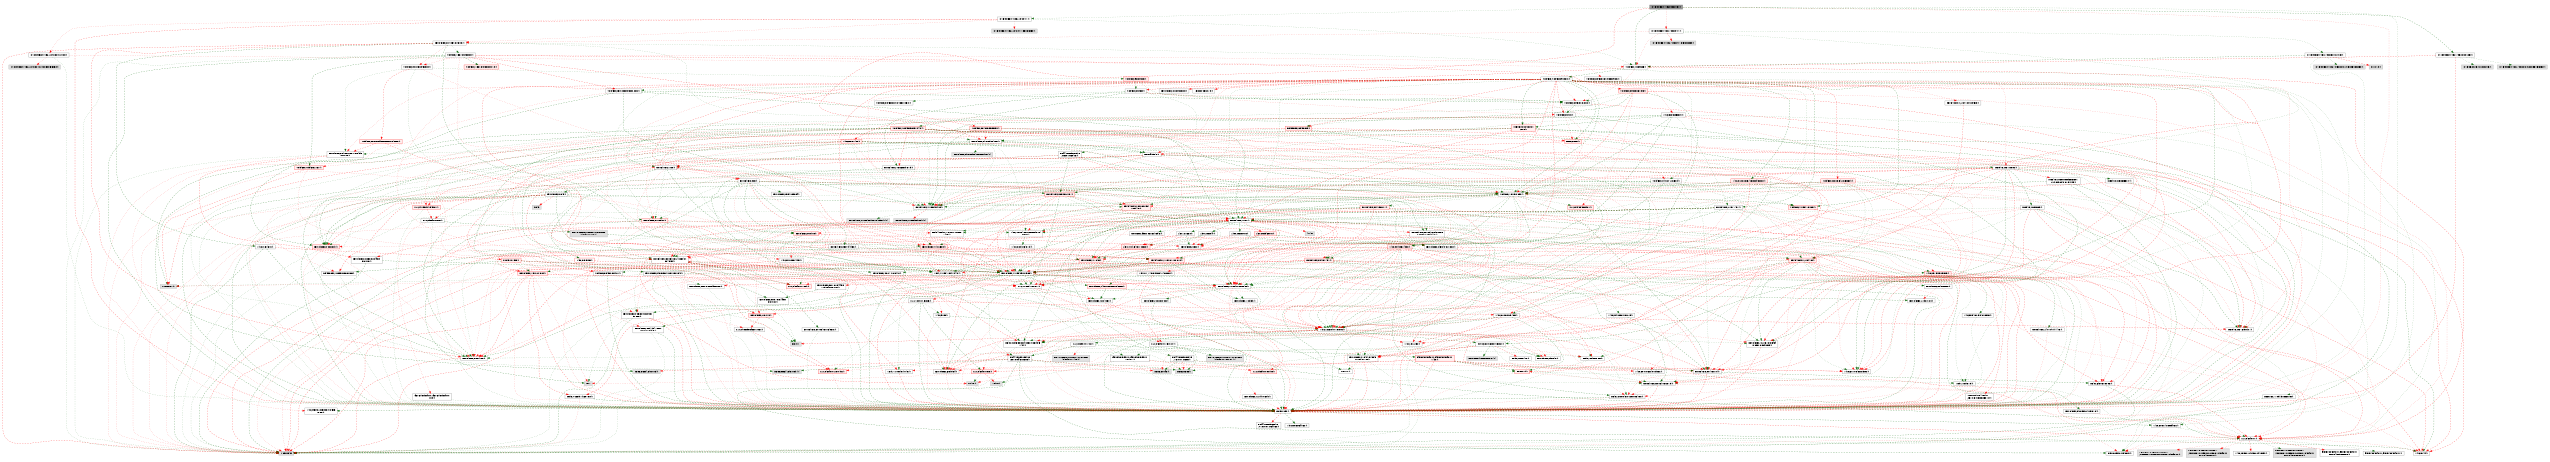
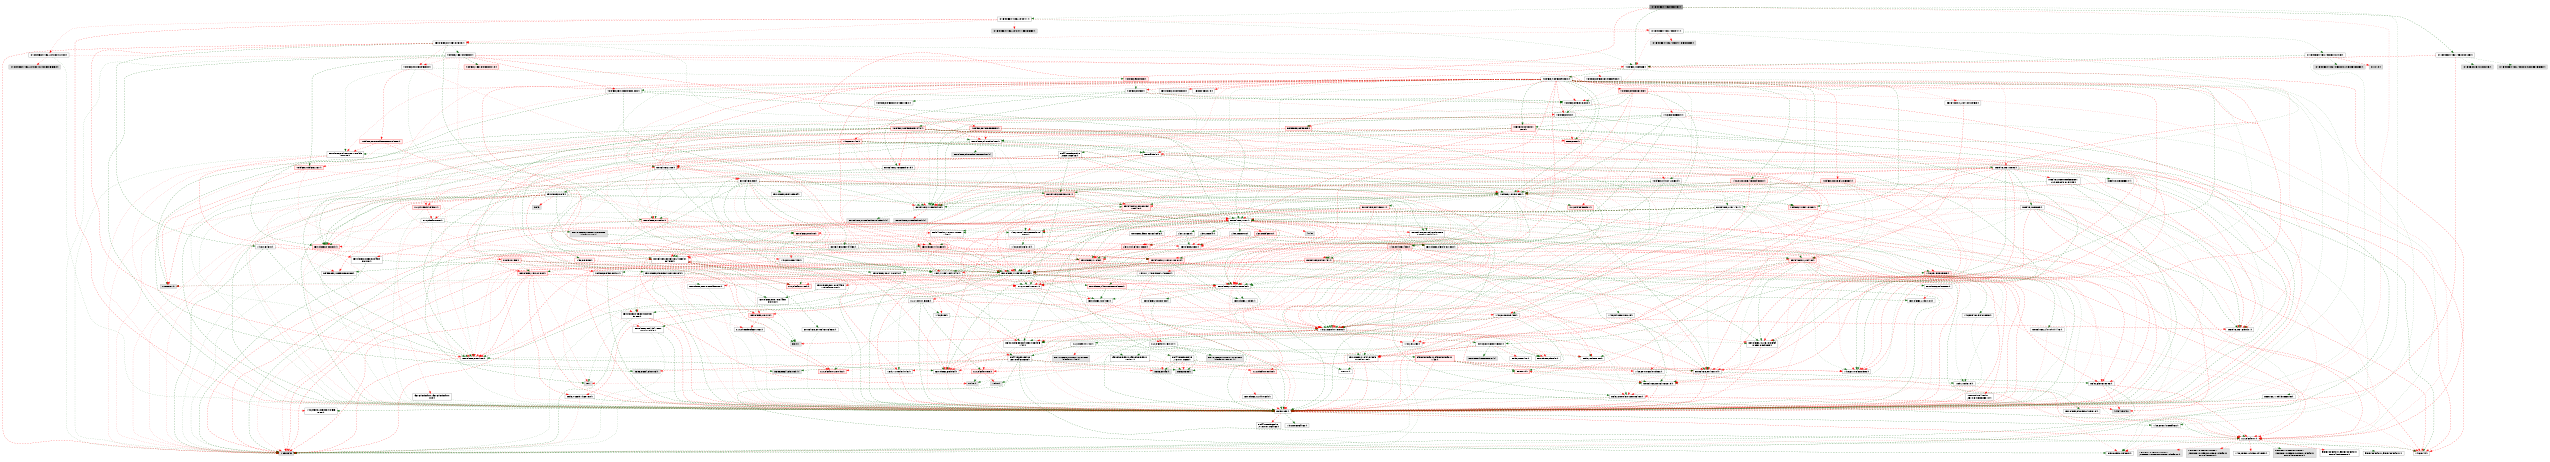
(1666, 18) -> (1339, 24)
none -> (709, 363)
(1035, 372) -> (1035, 372)
none -> (2121, 411)
